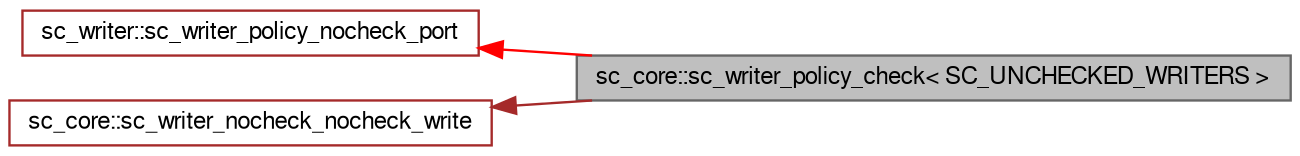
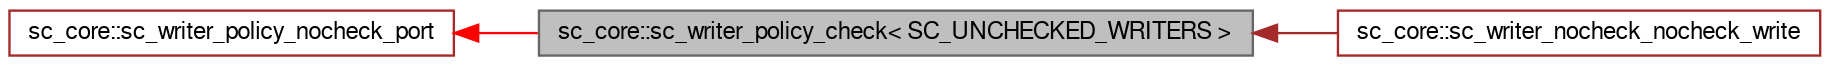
(251, 33) -> (232, 33)
(554, 103) -> (1308, 33)
